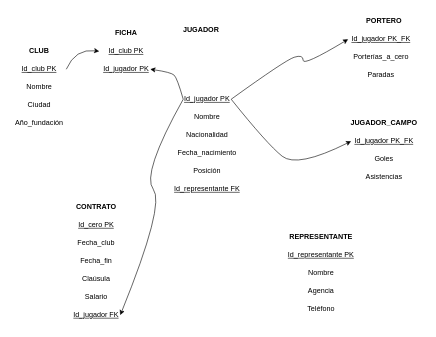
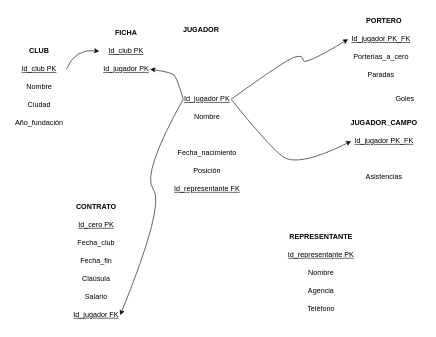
(207, 135) -> none
(384, 159) -> (405, 99)
